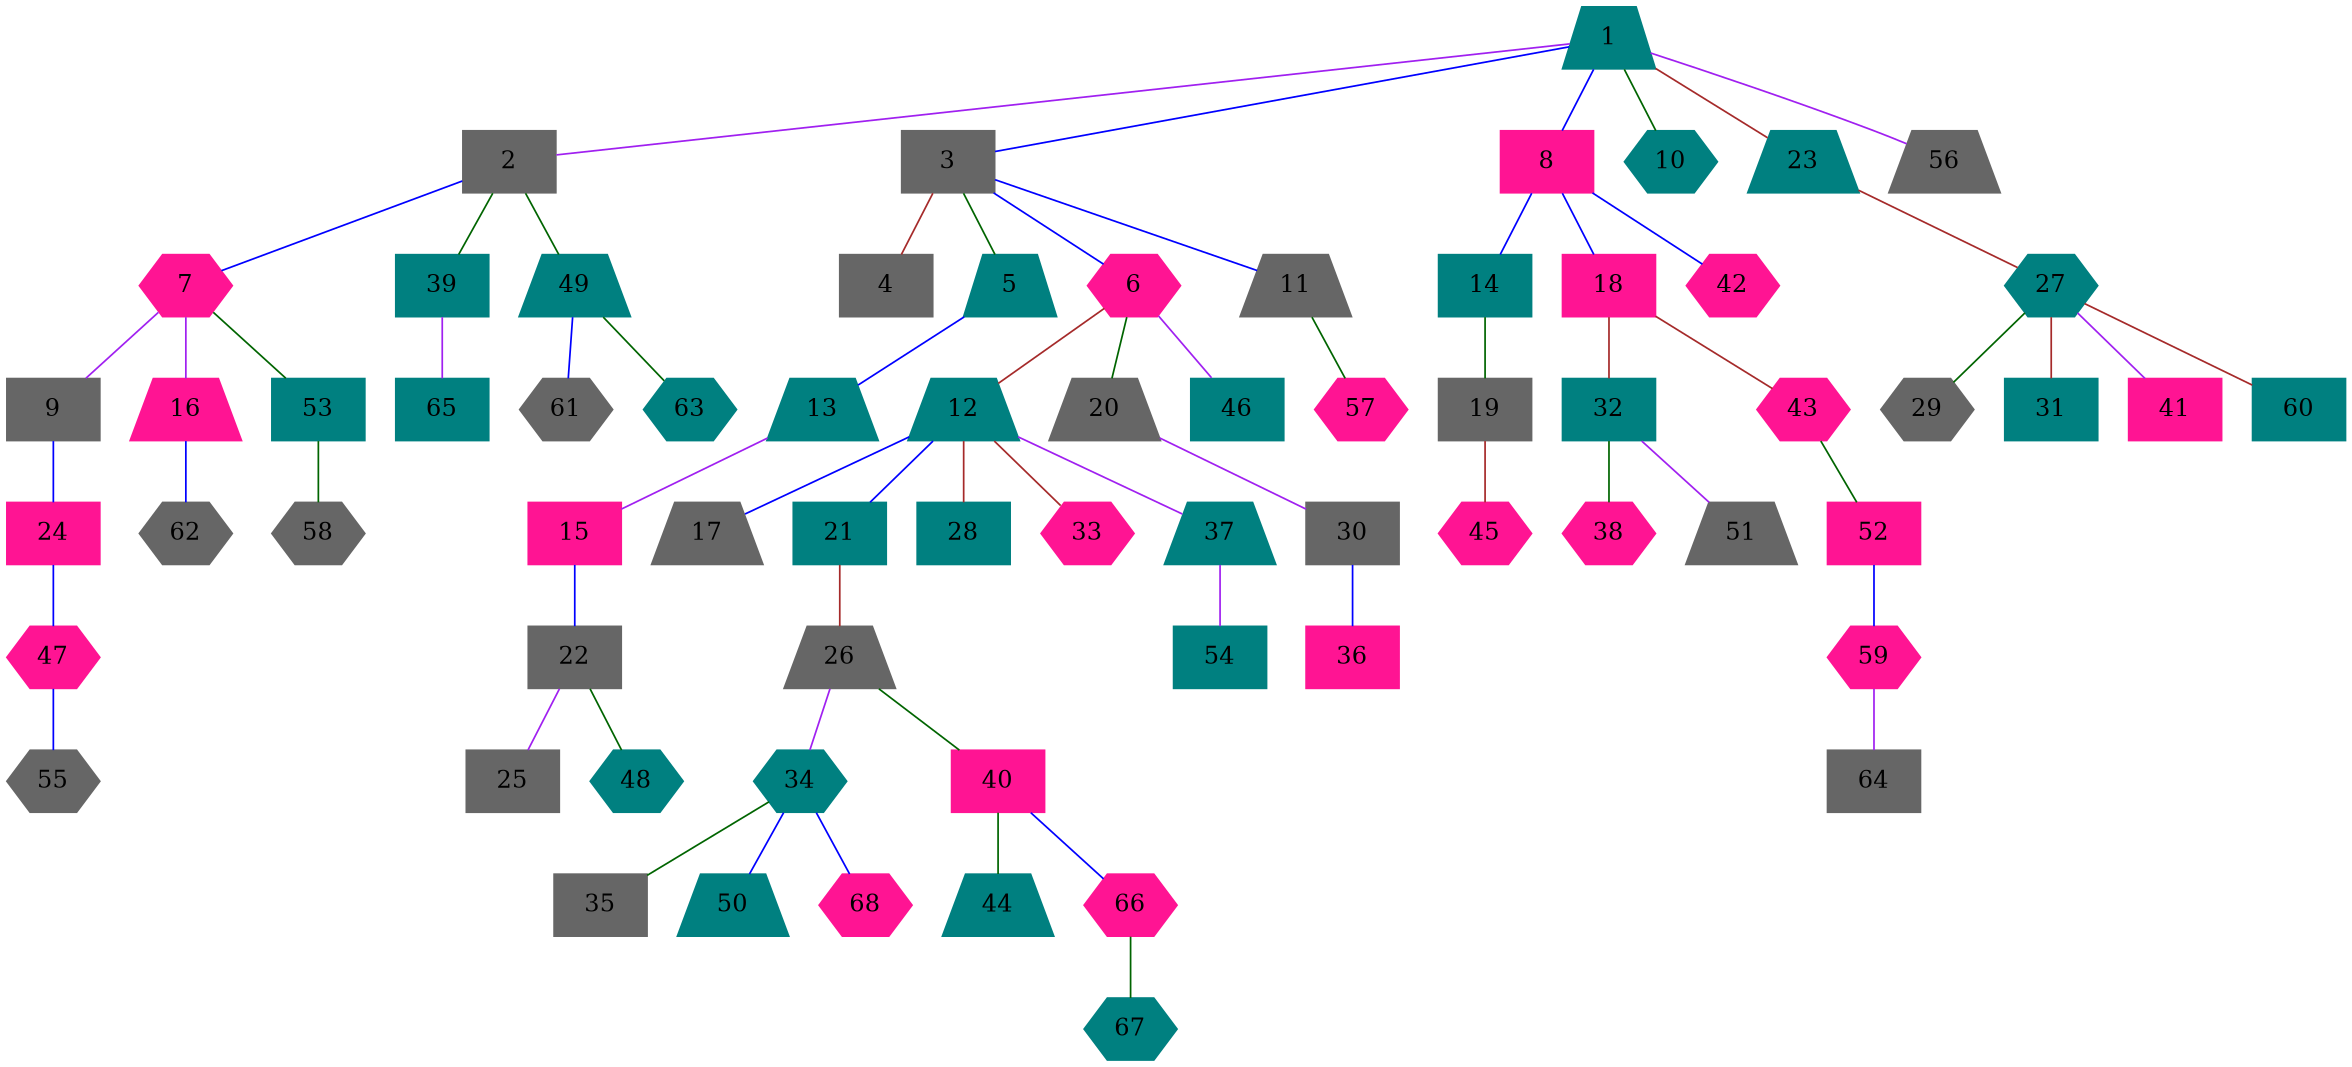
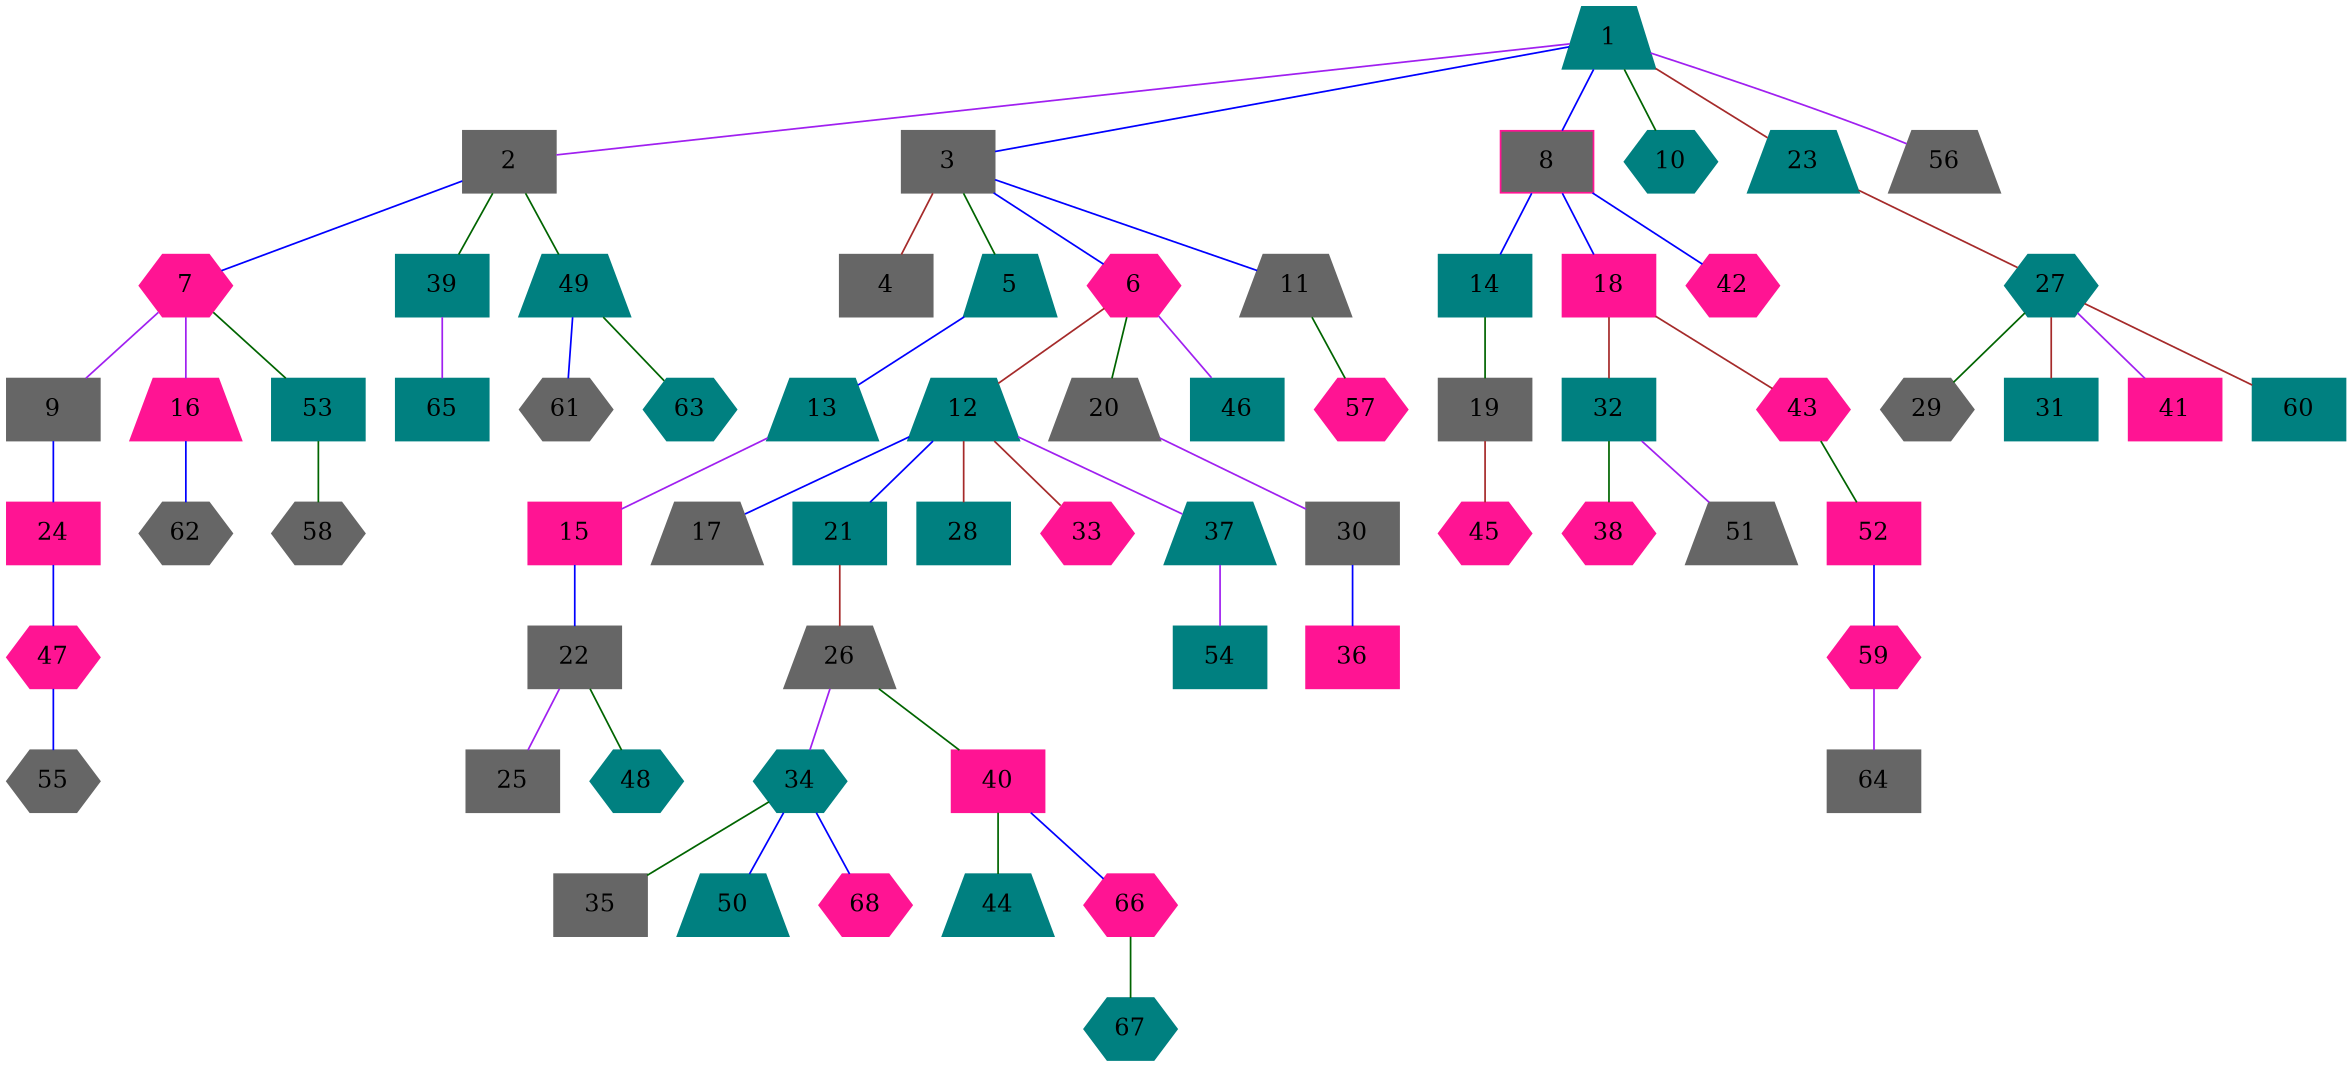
(1547, 162) -> (1547, 162)
